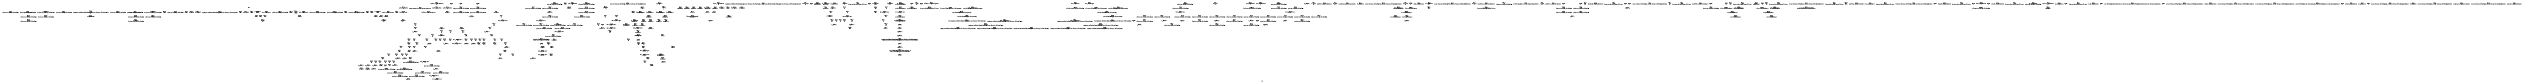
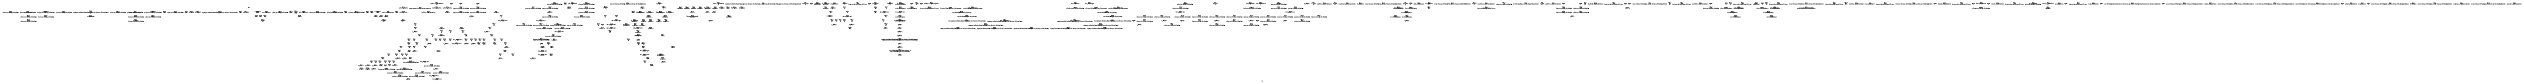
(252, 12) -> none
